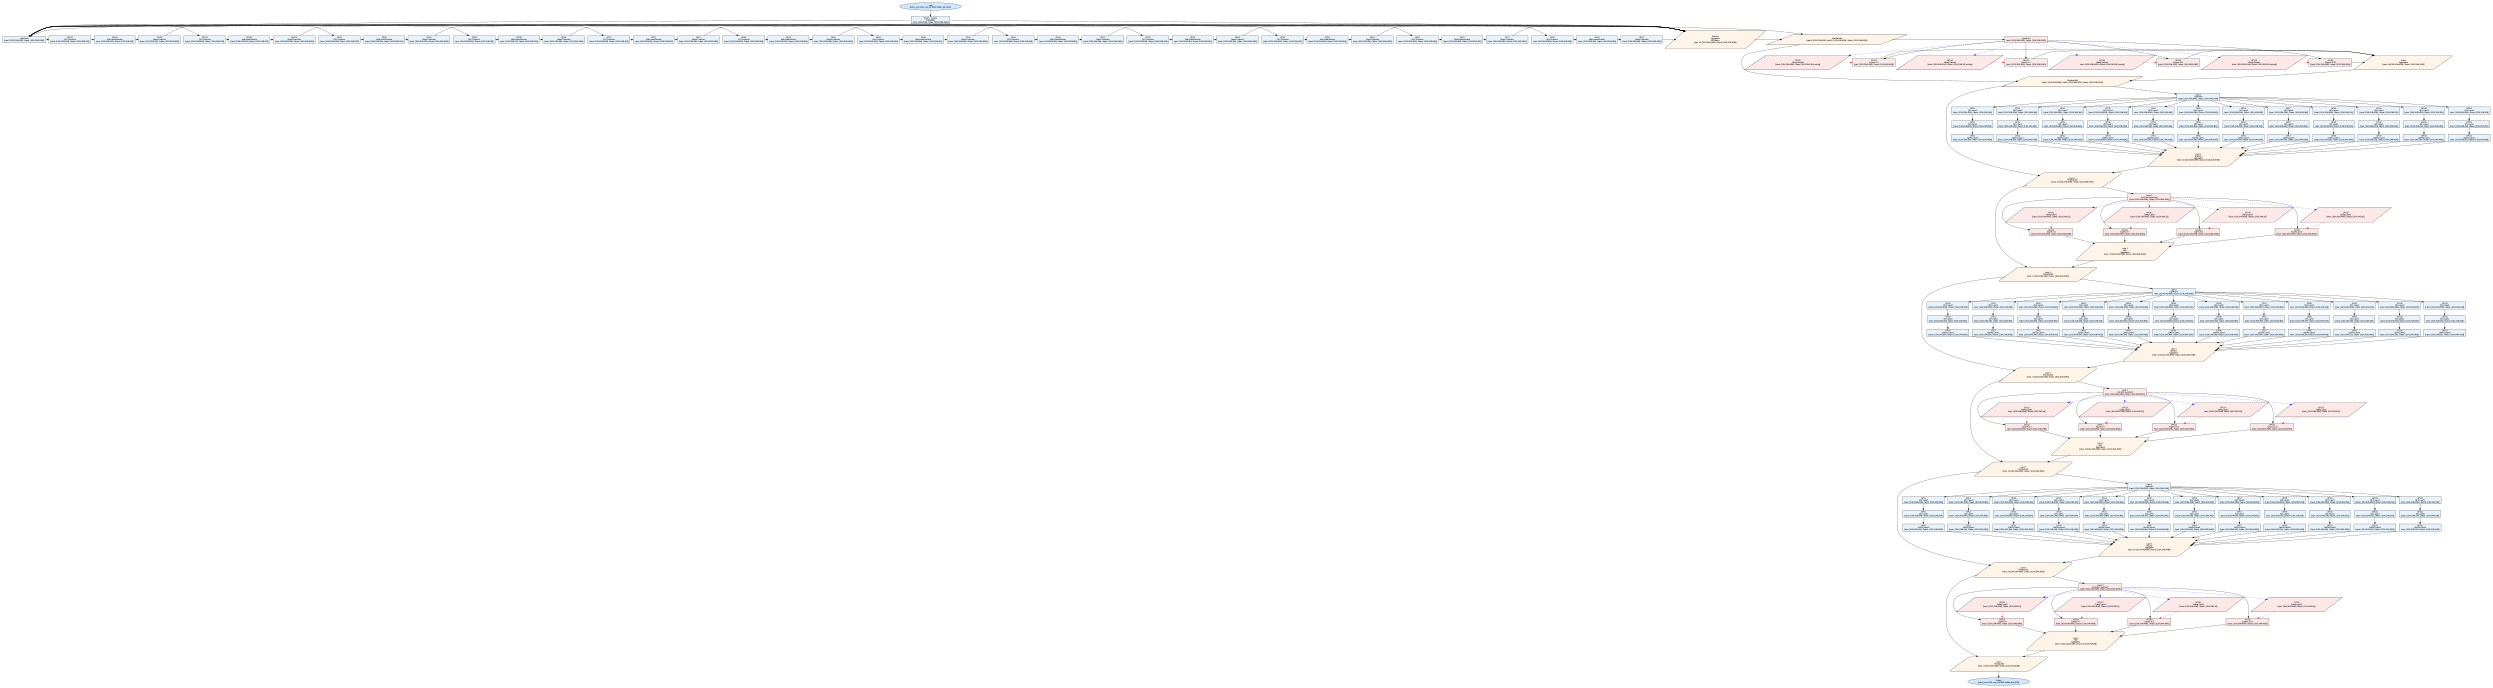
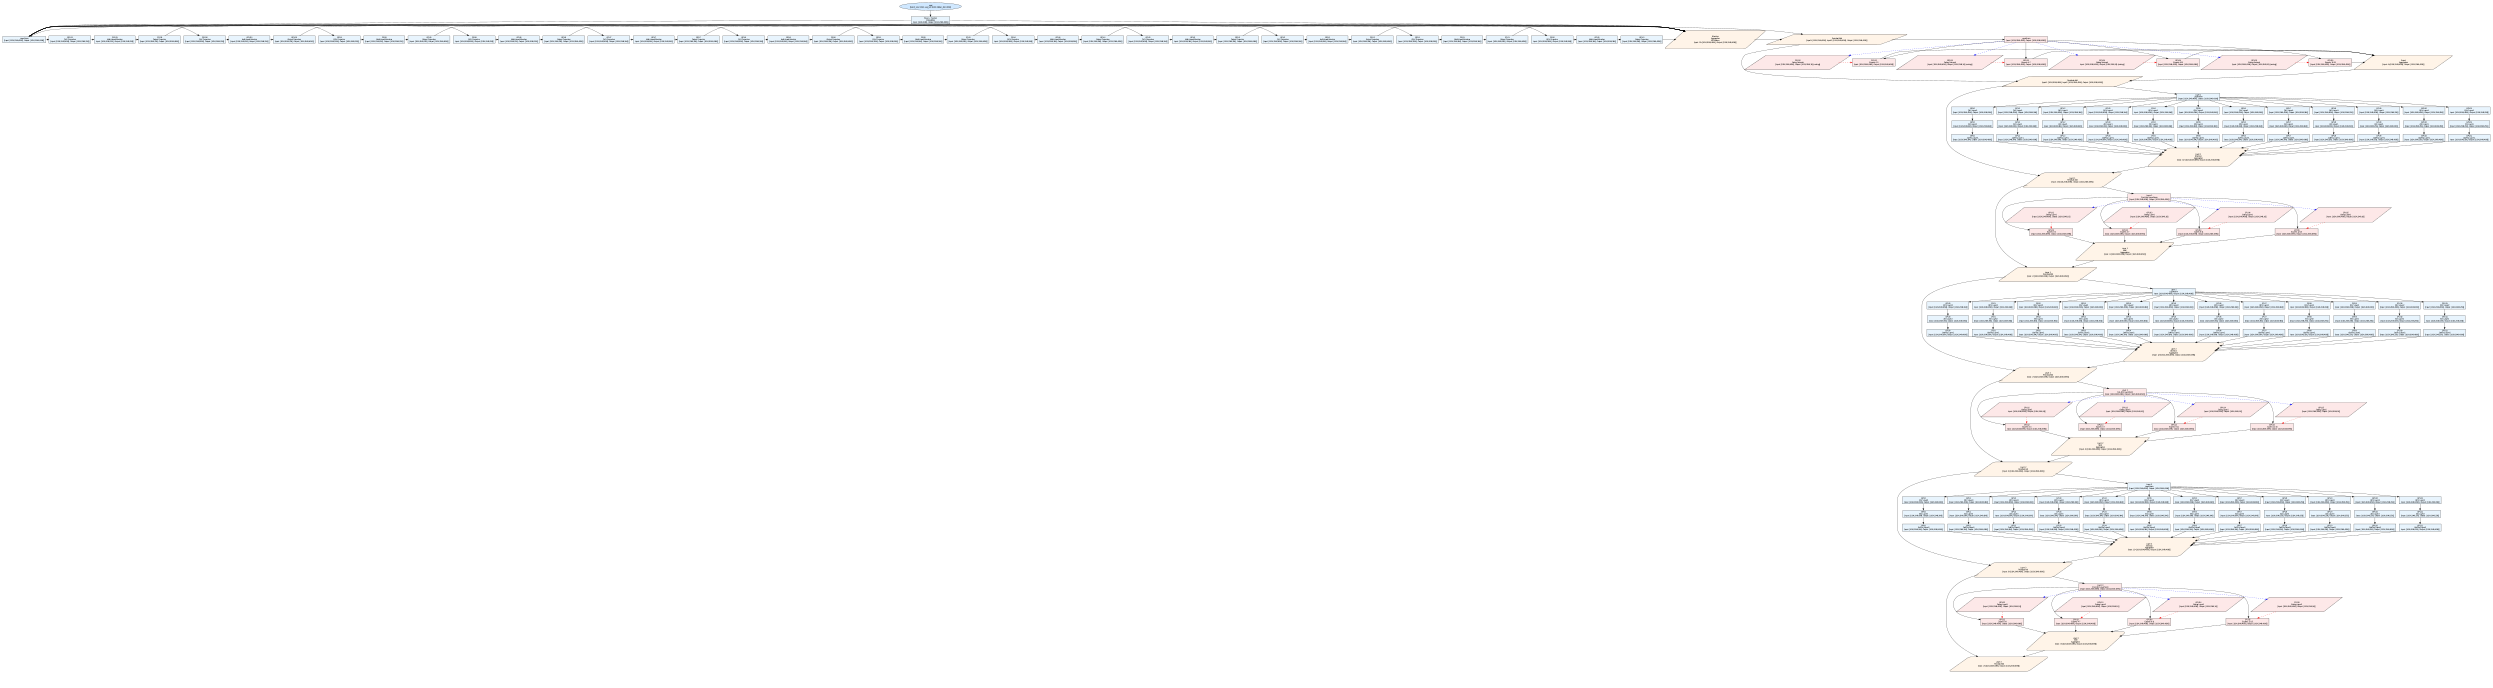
(1999, 682) -> none
